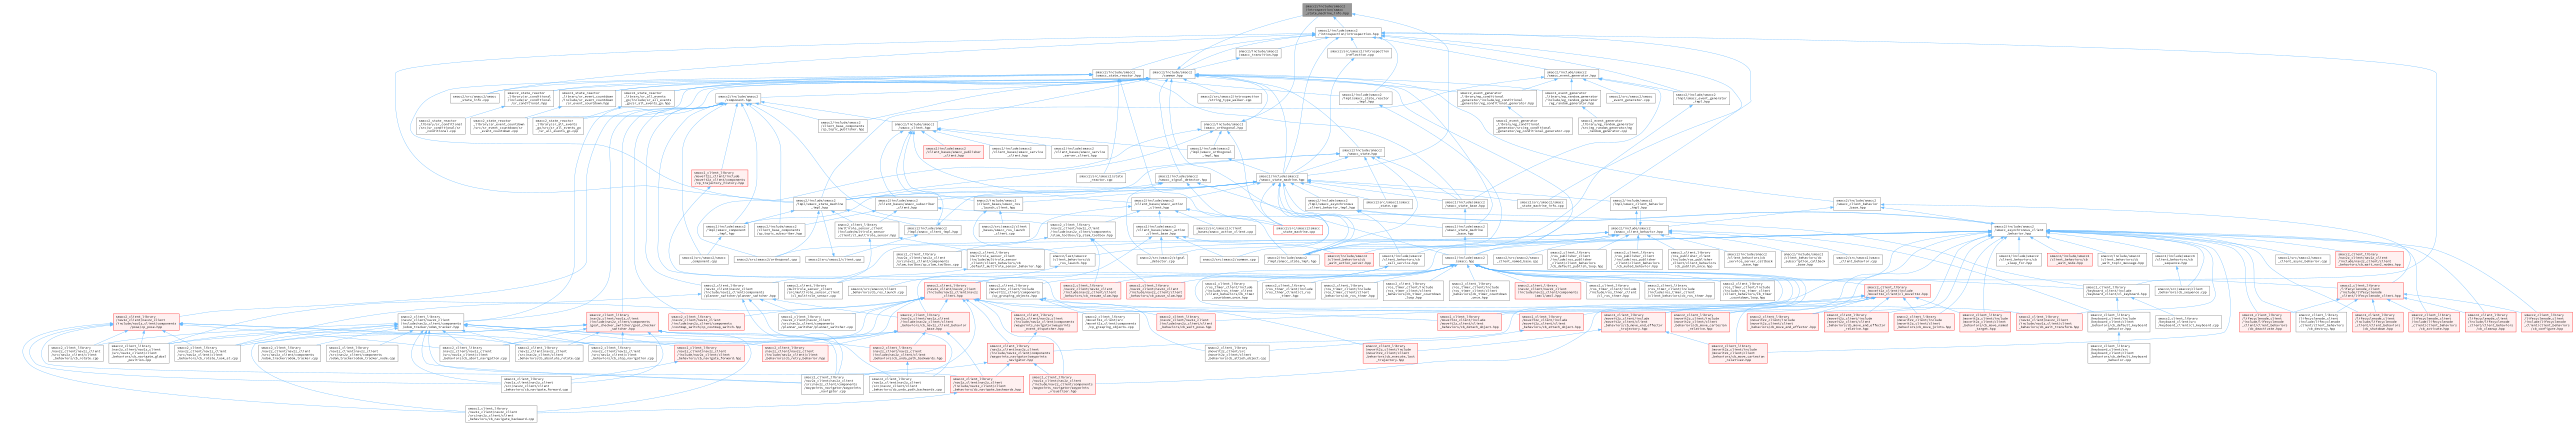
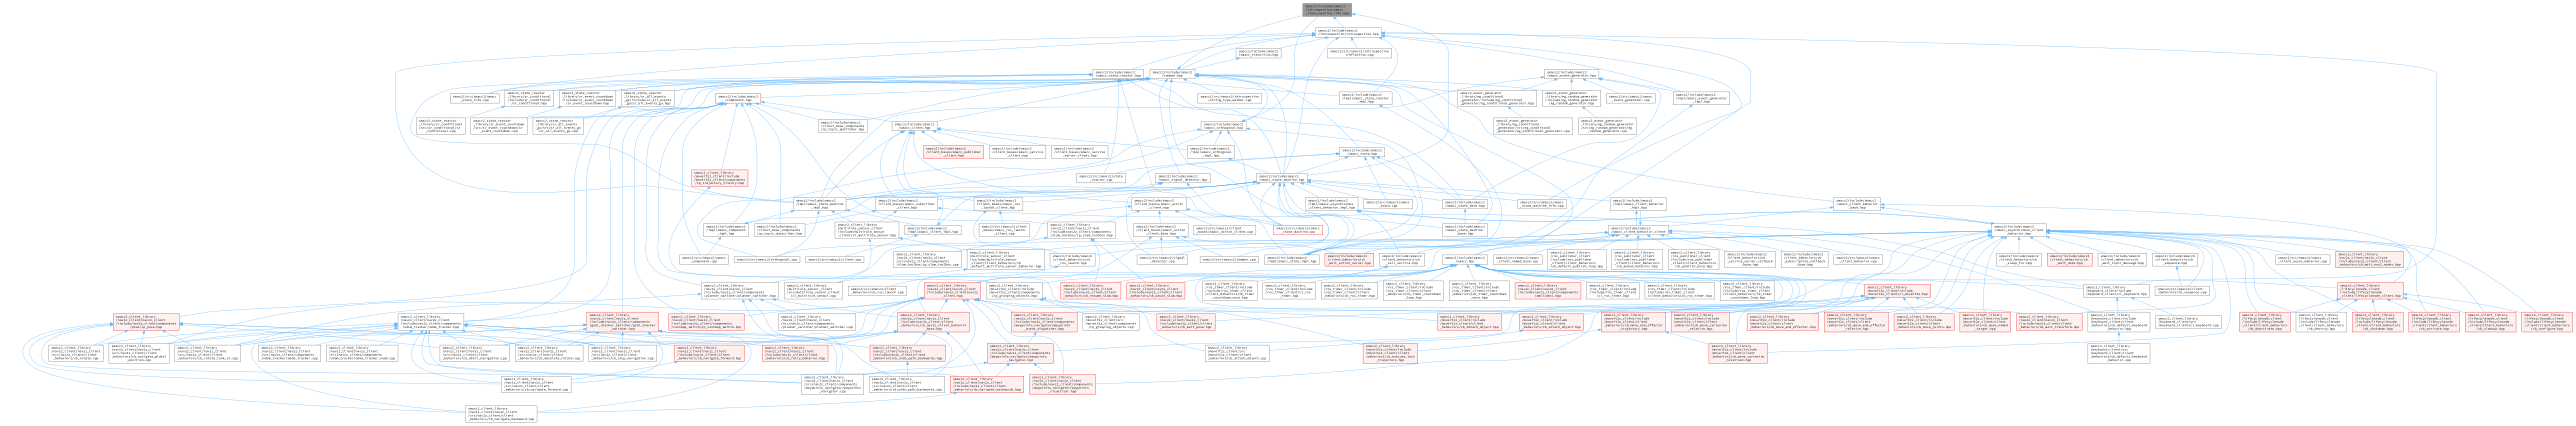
(1462, 54) -> none
(738, 98) -> (738, 98)
(1331, 122) -> (1233, 111)
none -> (1408, 163)
(1318, 219) -> none
(1638, 230) -> (1638, 230)
(827, 232) -> (861, 161)
(1465, 249) -> none
(1073, 260) -> (1073, 260)
